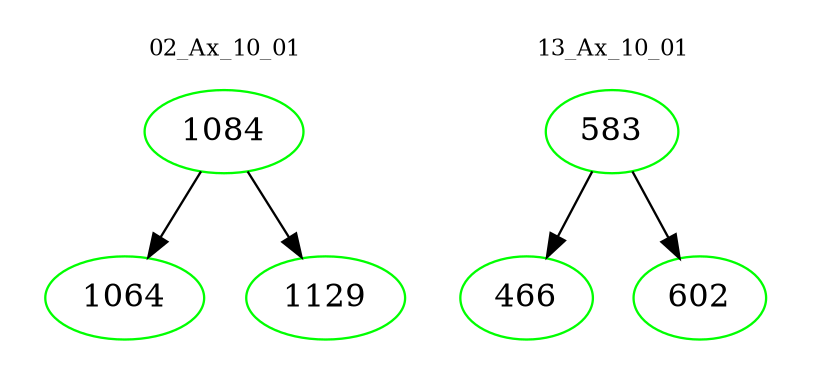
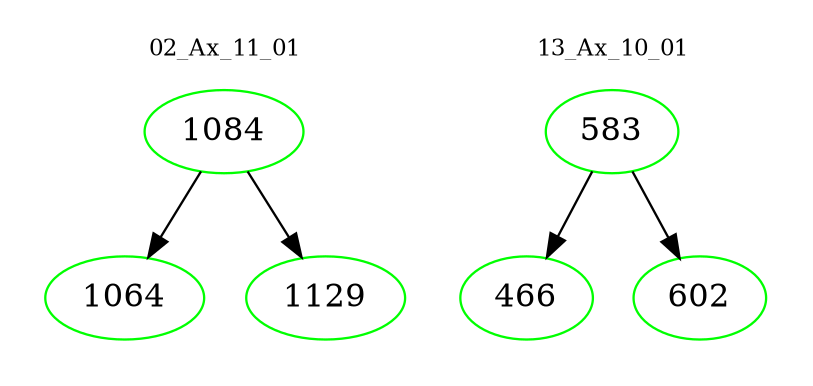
(225, 50) -> (225, 50)
